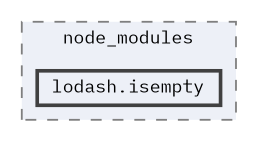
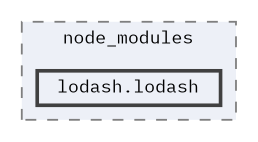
(129, 88) -> (129, 88)
